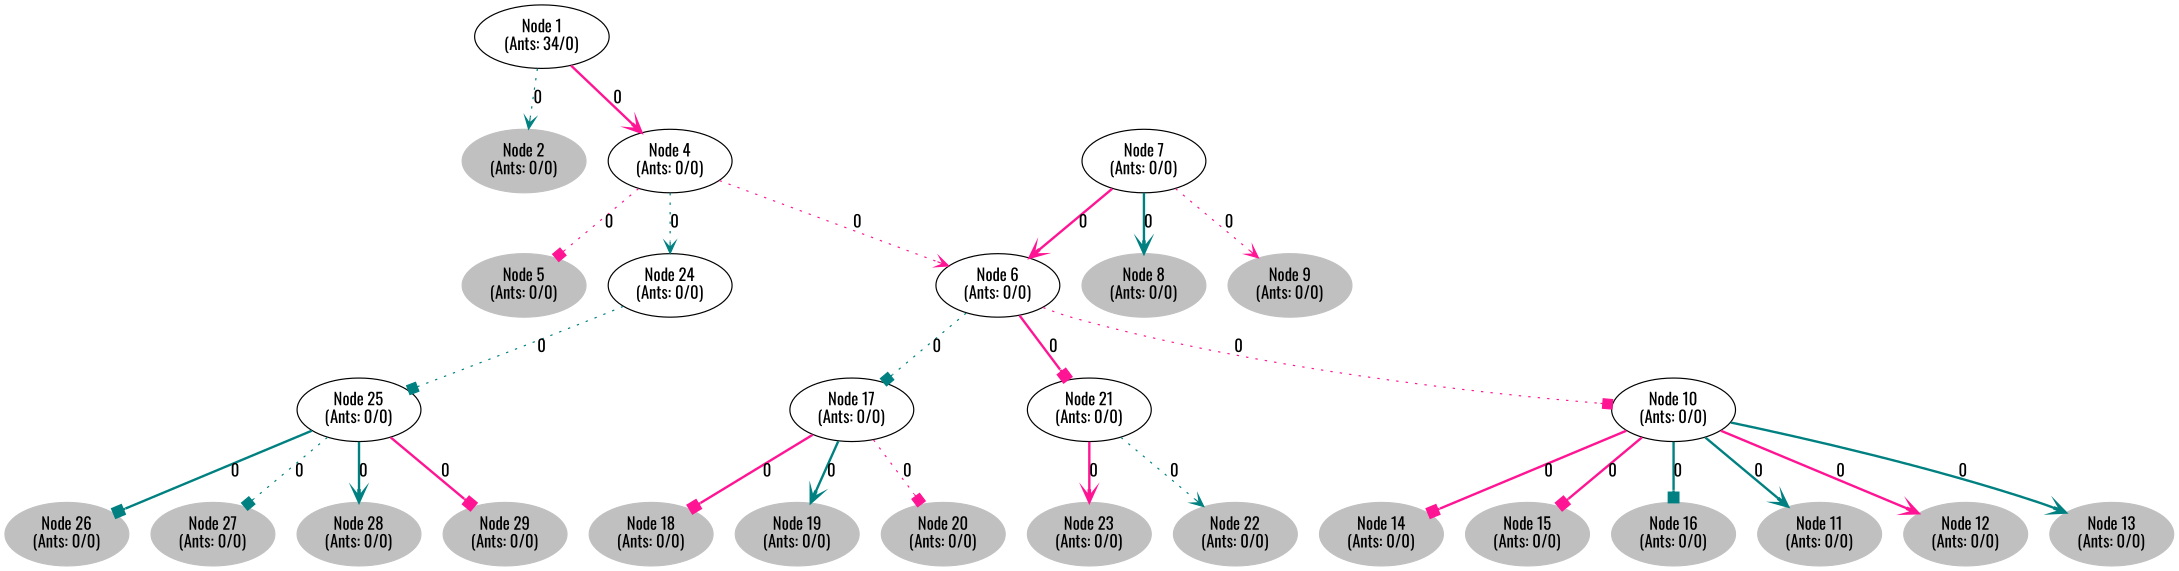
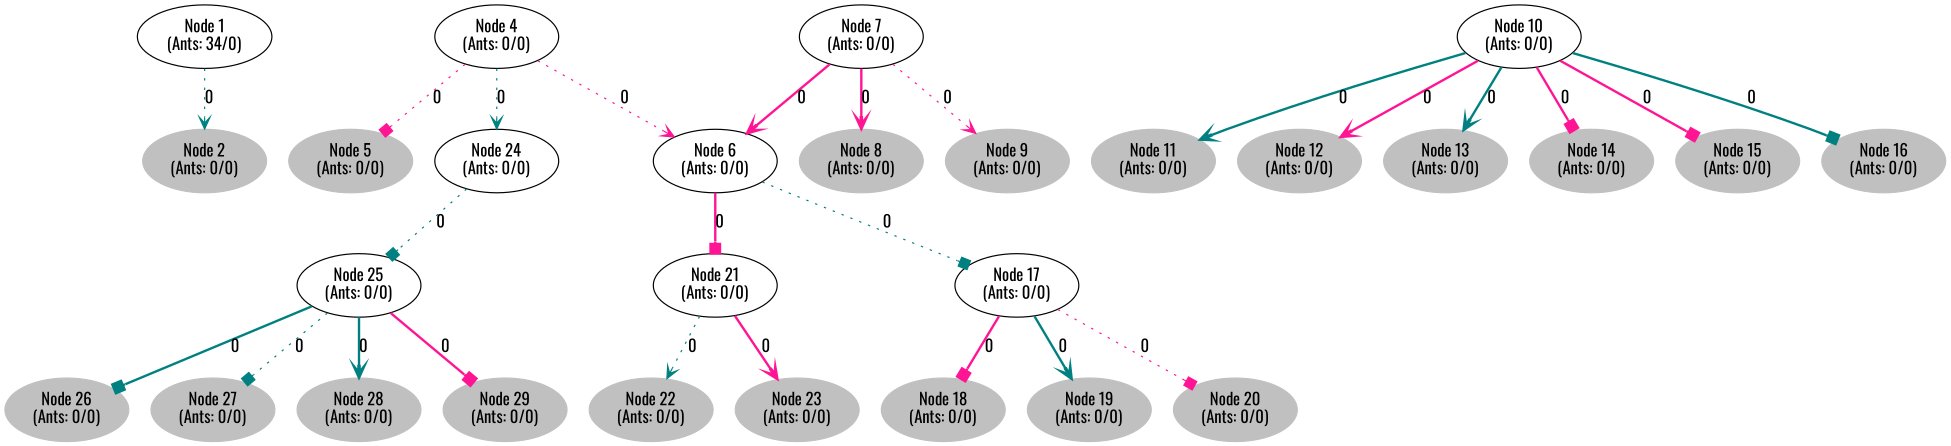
(602, 95) -> none
(1144, 217) -> (861, 93)
(1319, 369) -> none
